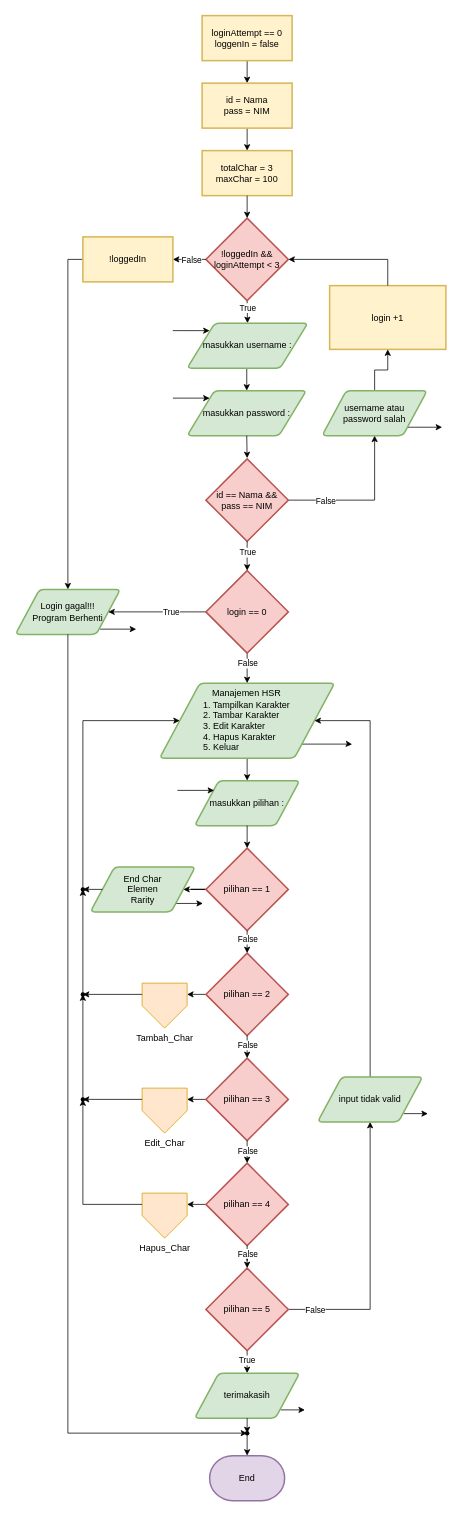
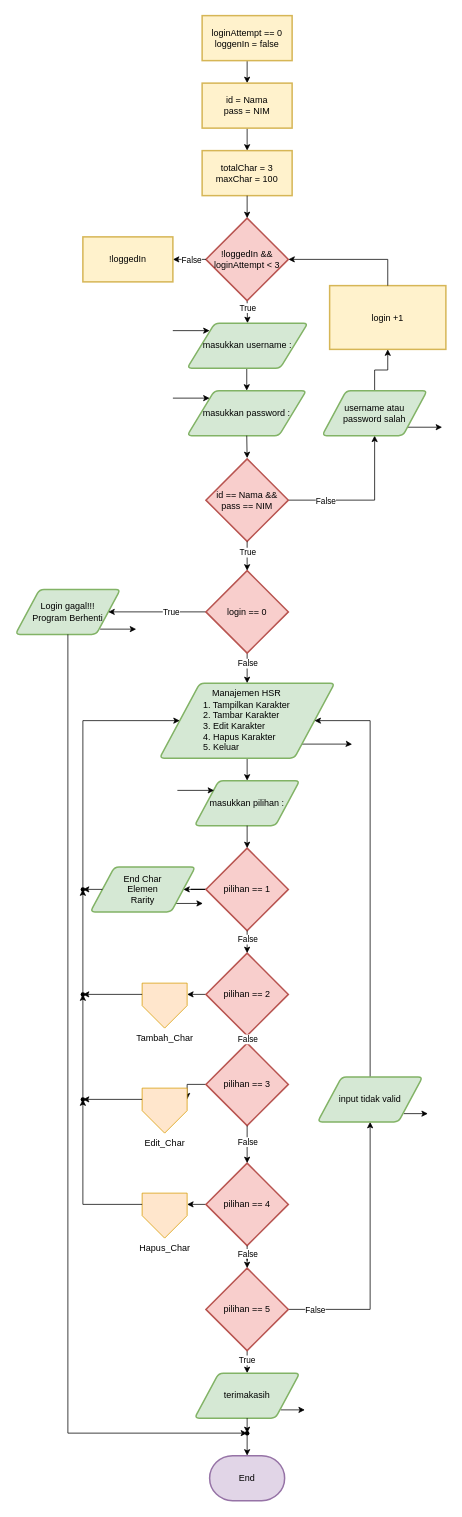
(75, 259) -> none
(247, 1099) -> (247, 1084)
